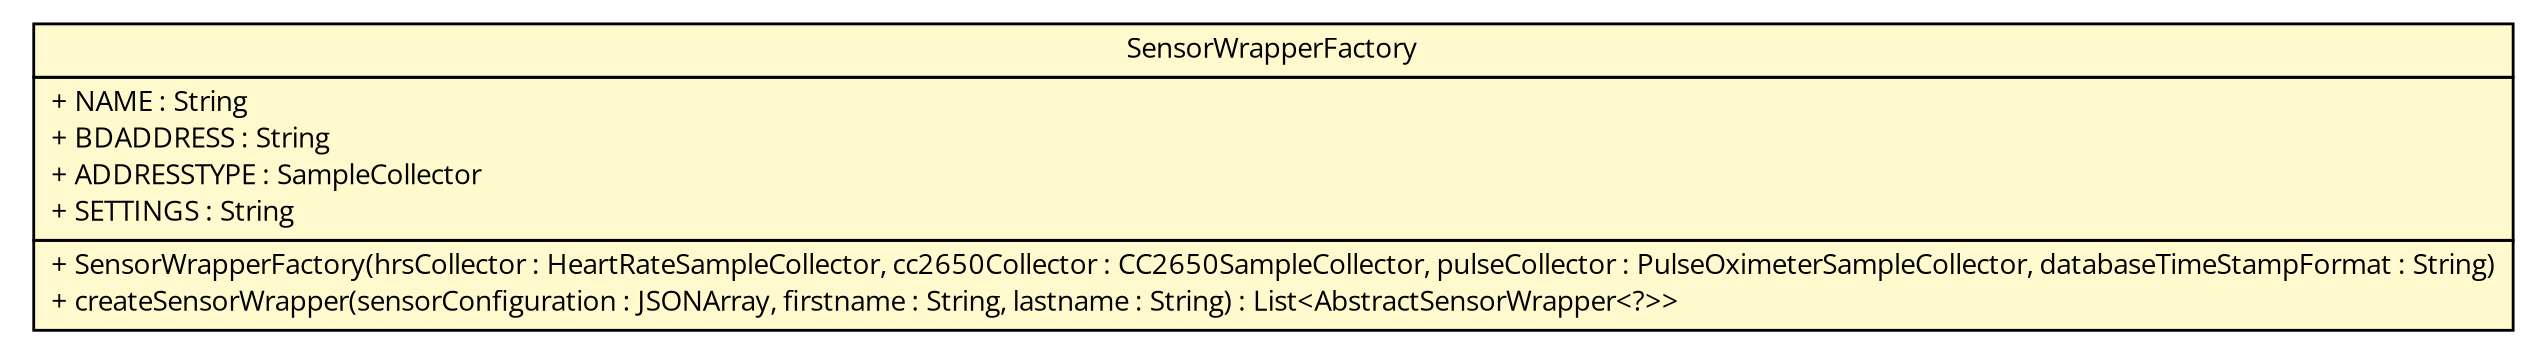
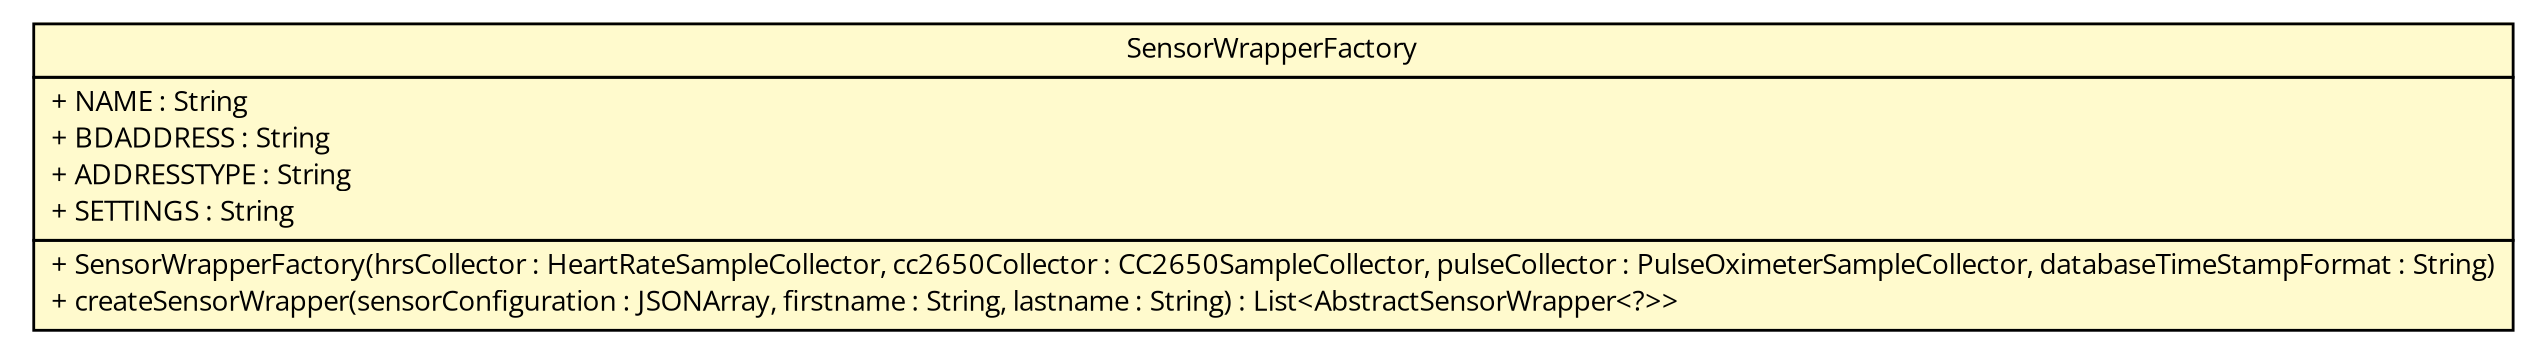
(267, 176) -> (202, 176)
